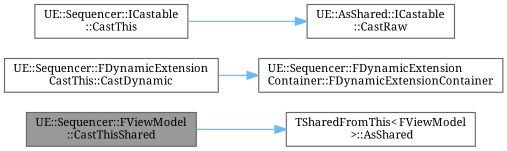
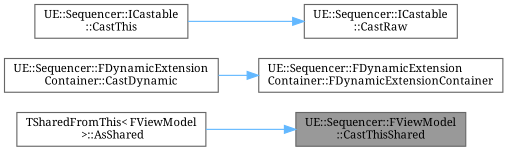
(381, 21) -> (381, 21)
(111, 75) -> (111, 75)
(236, 129) -> (245, 129)
